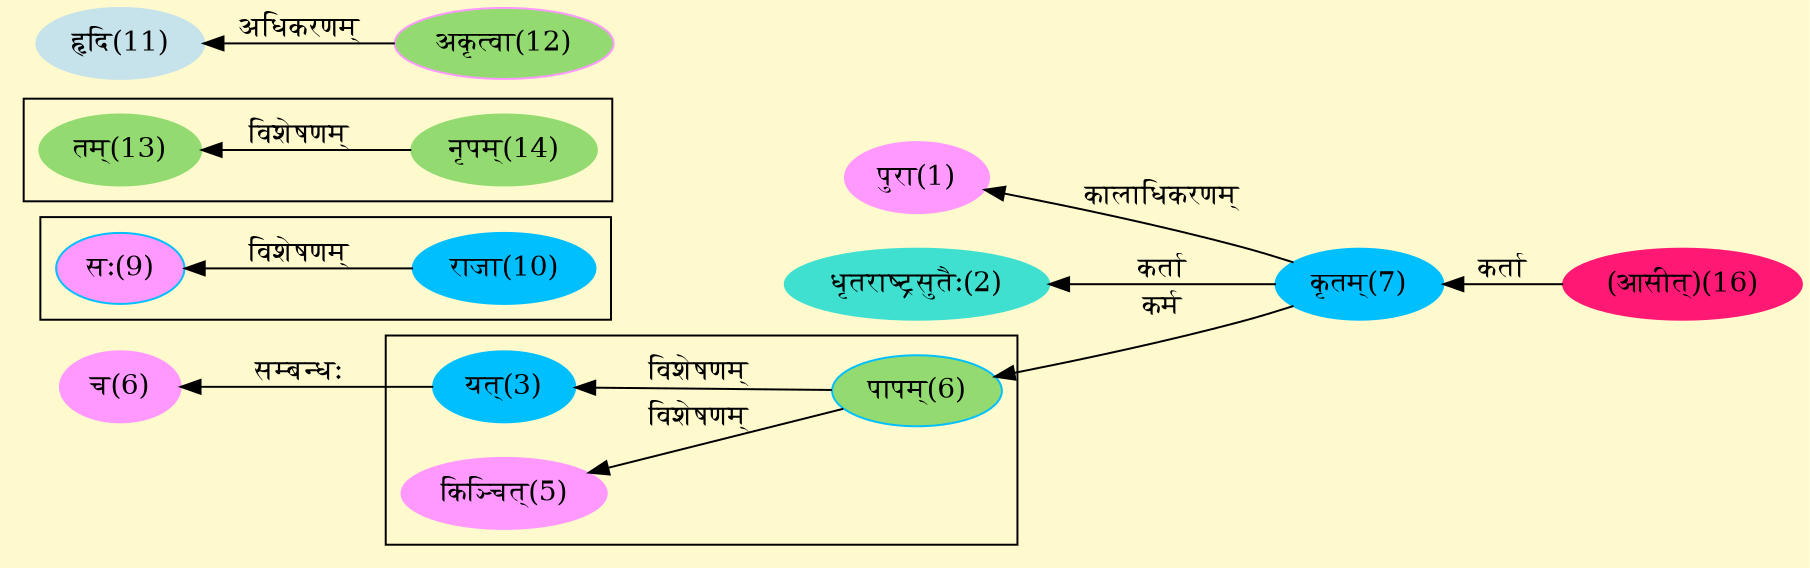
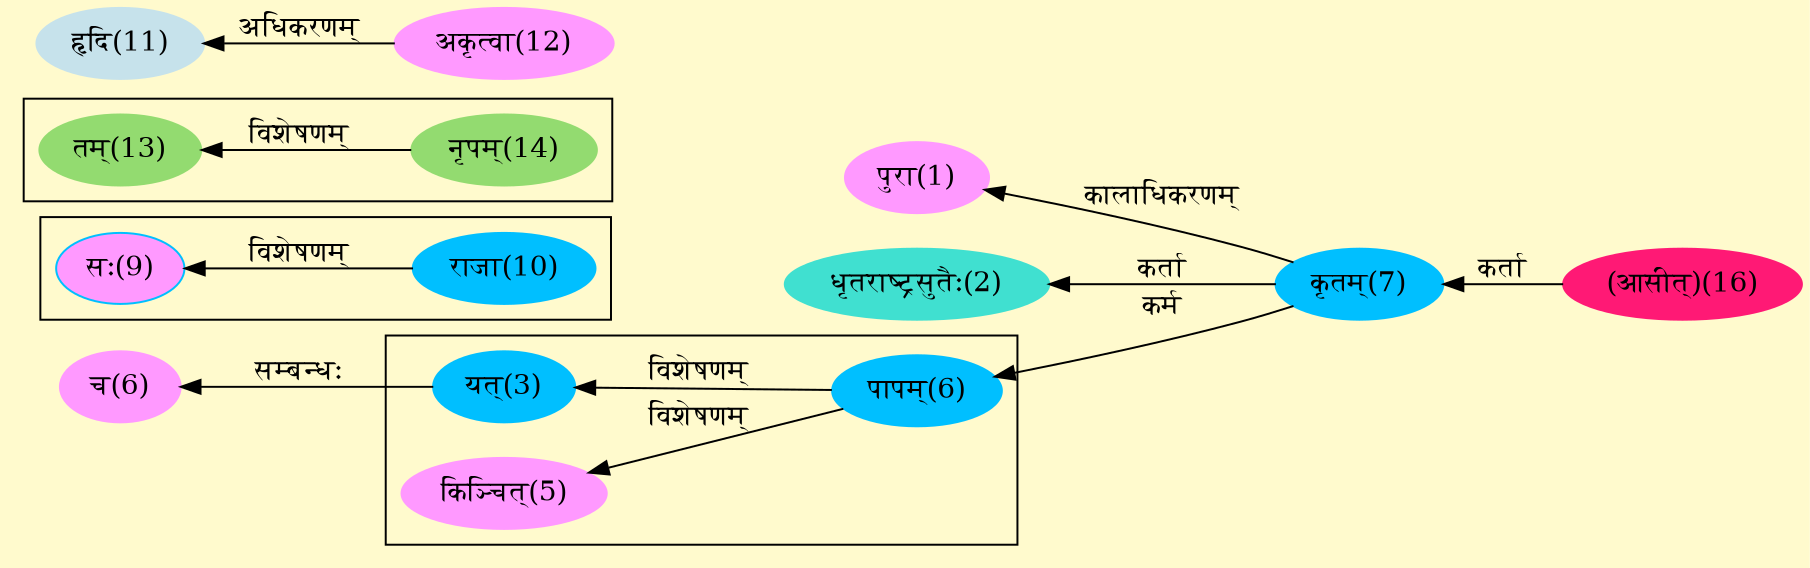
(504, 43) -> (504, 43)
(917, 391) -> (917, 391)
